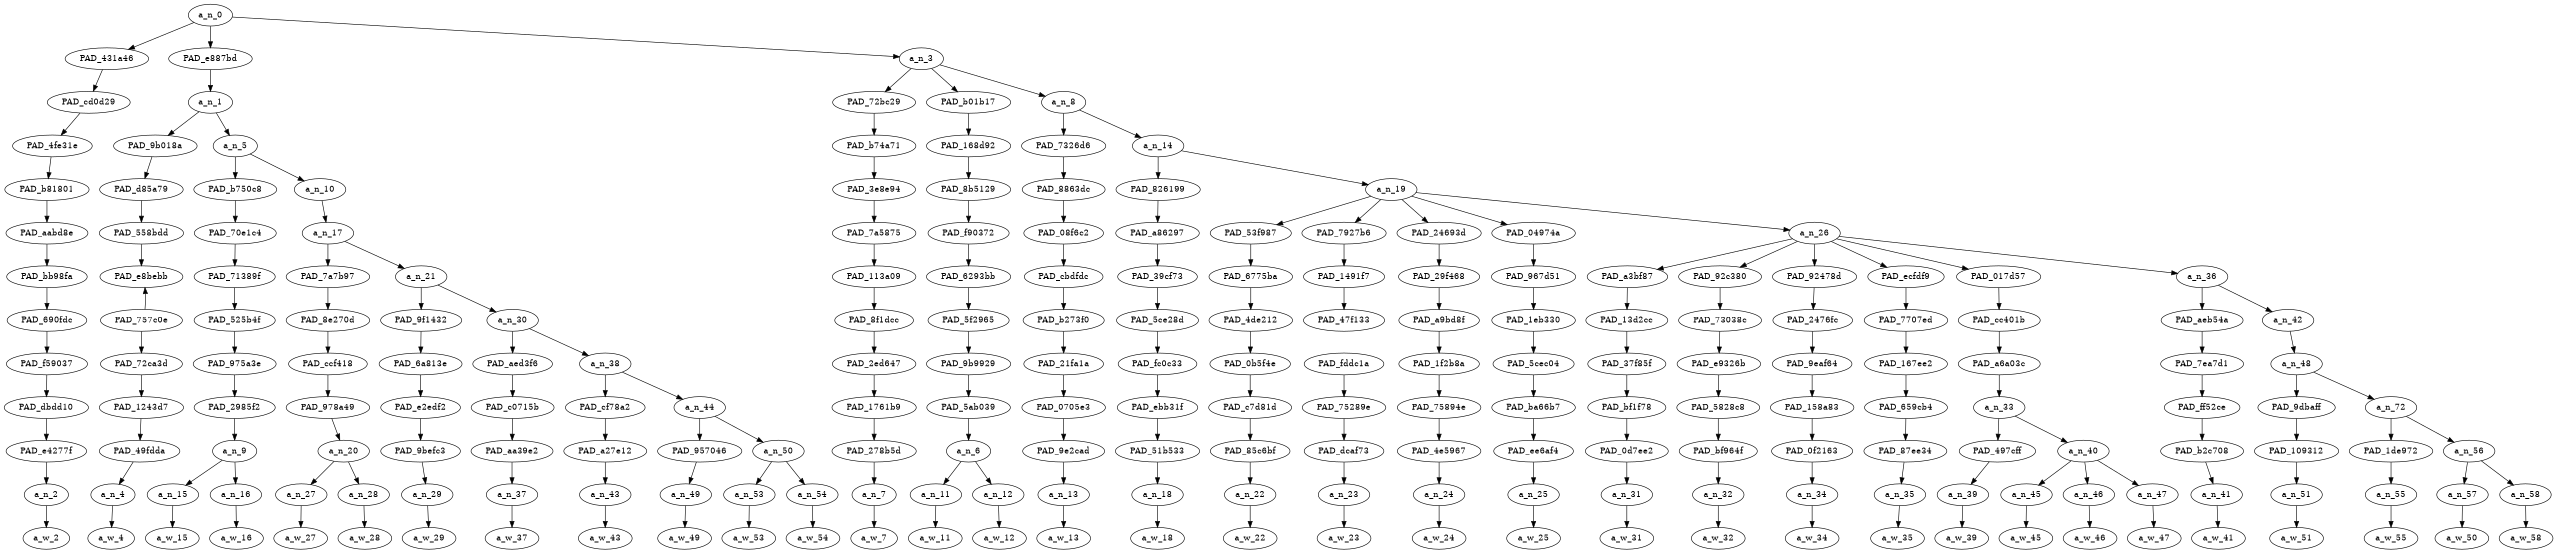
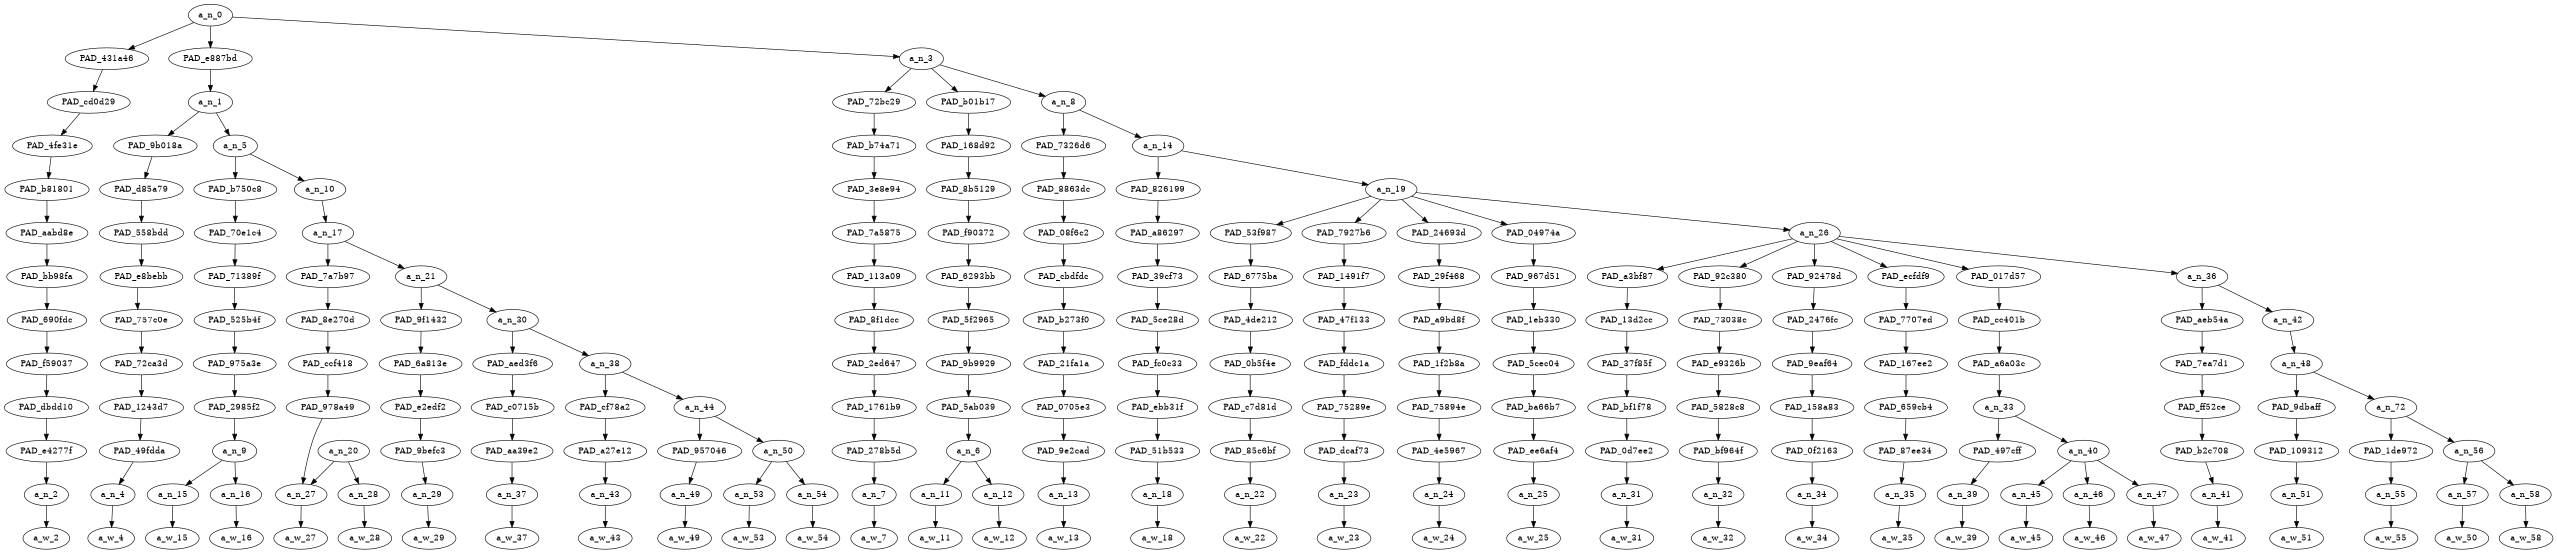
(145, 301) -> (137, 295)
none -> (1344, 339)
(335, 426) -> (311, 447)
